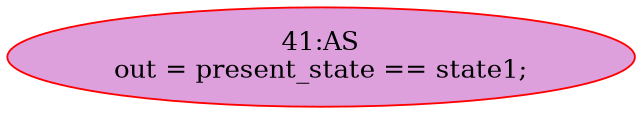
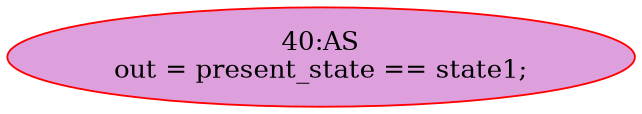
(321, 57) -> (321, 57)
